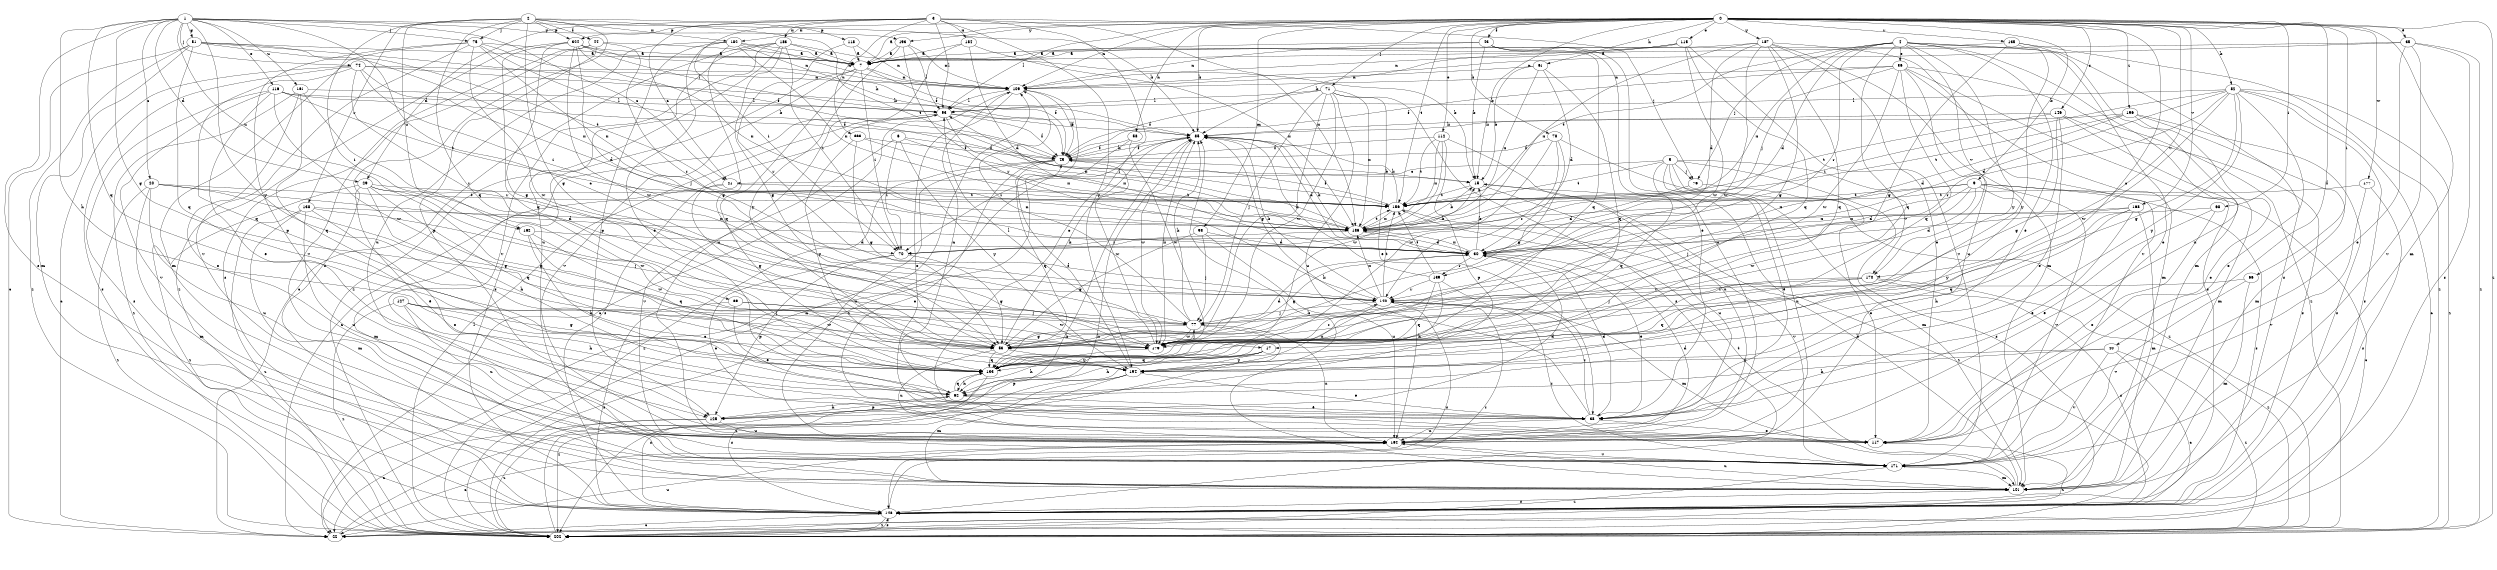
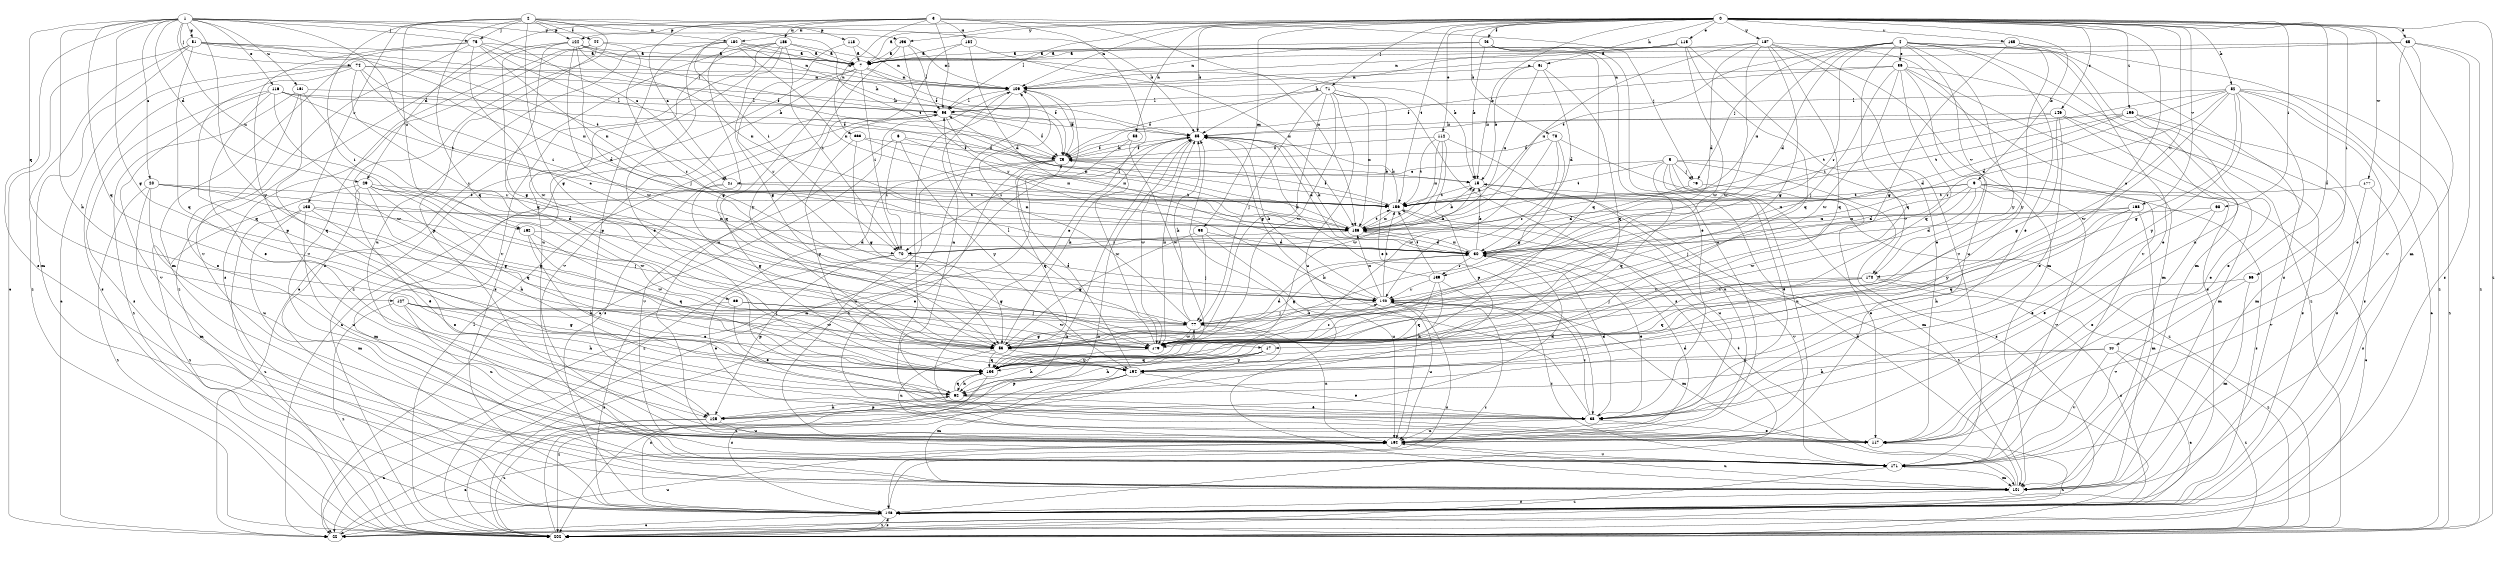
(575, 42) -> (575, 42)
(1108, 124) -> none
(1743, 182) -> (1565, 255)
none -> (52, 228)
(1266, 357) -> (1431, 363)
